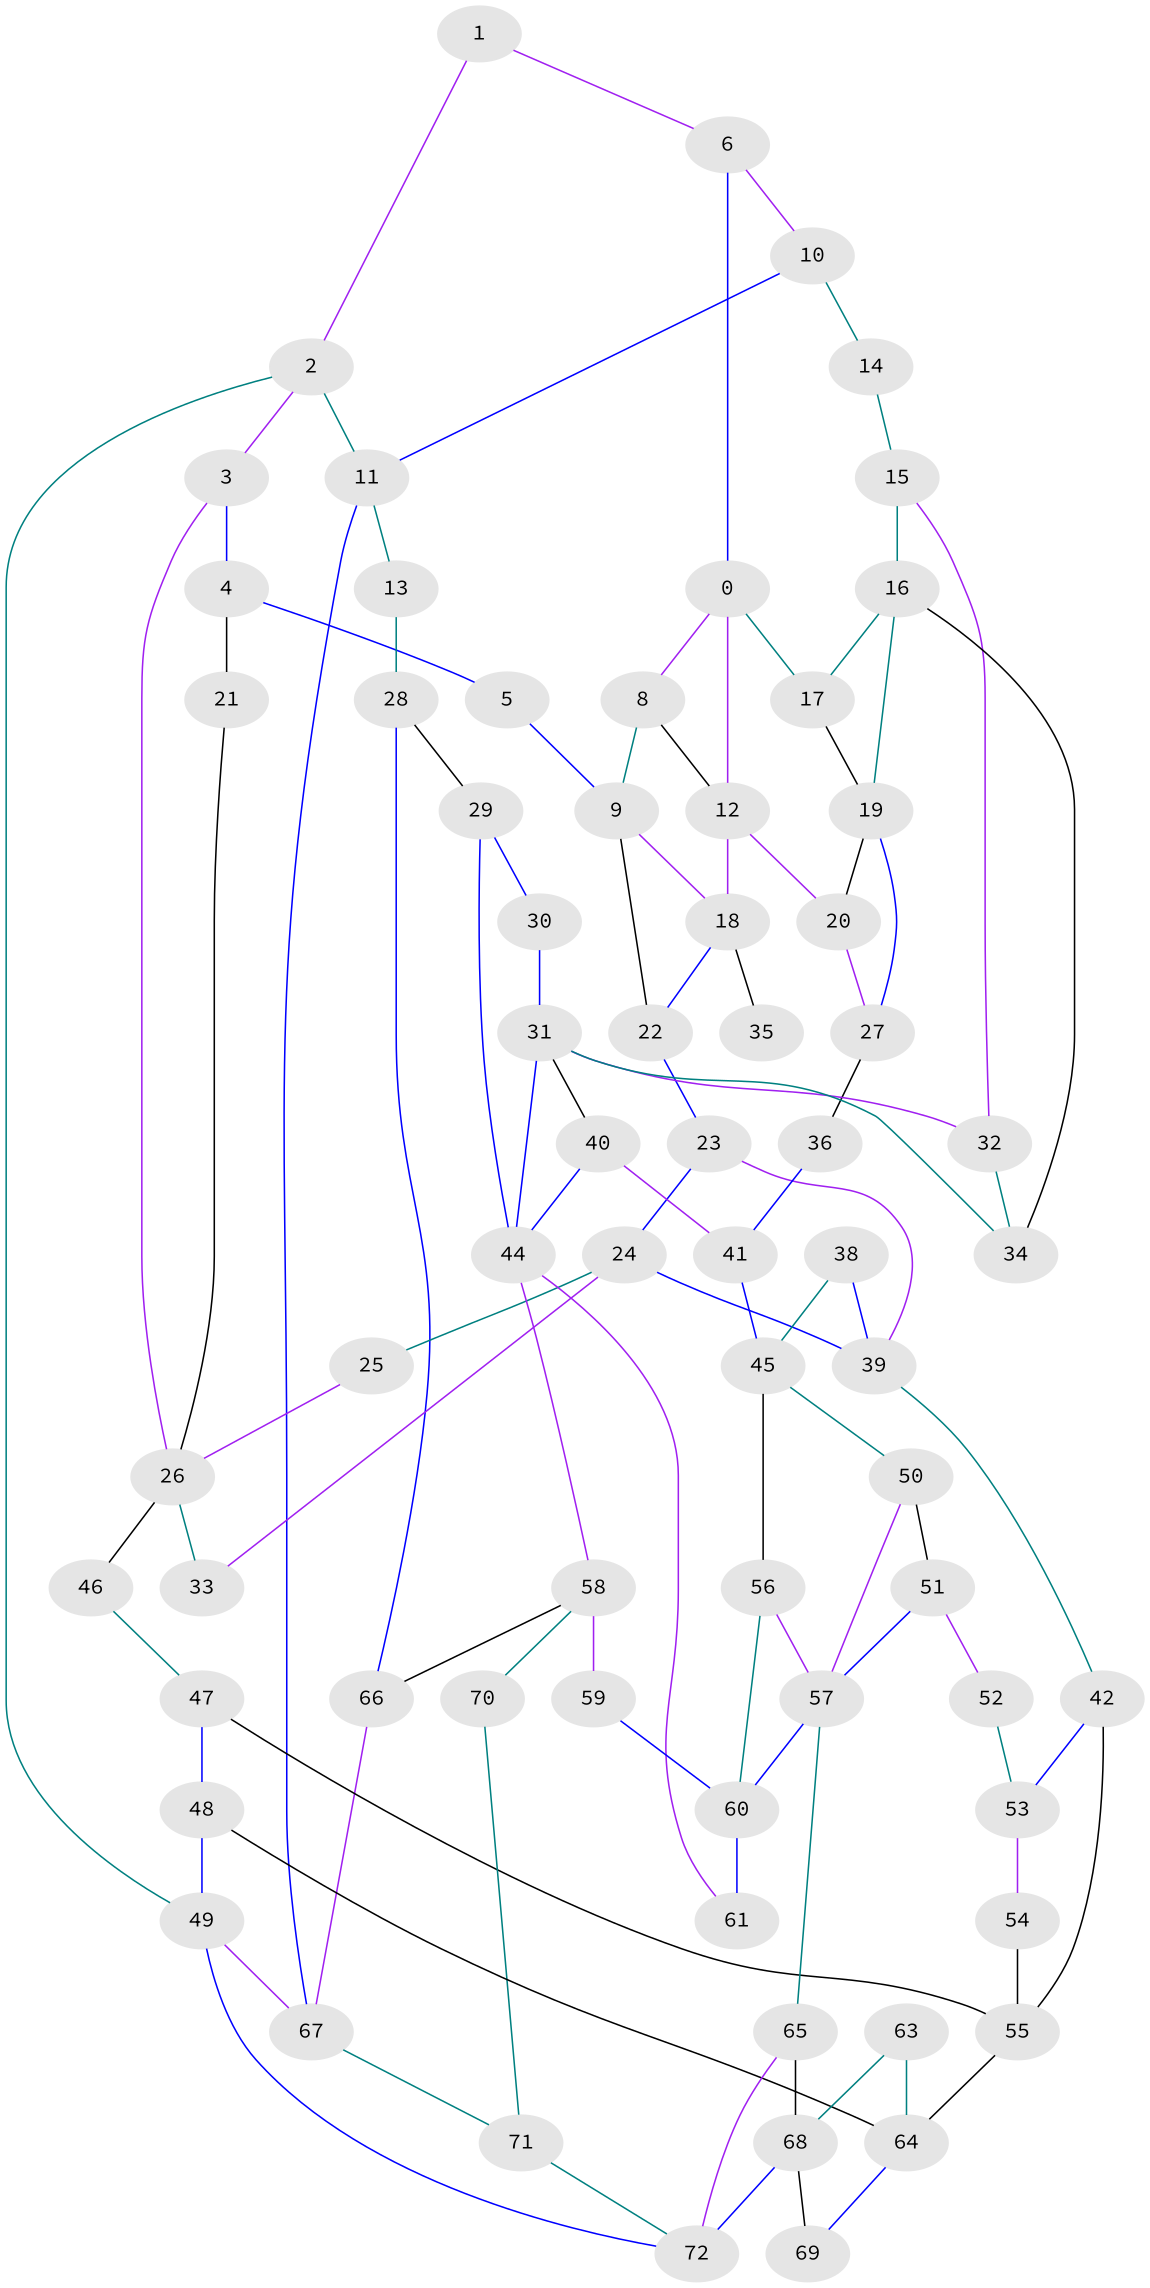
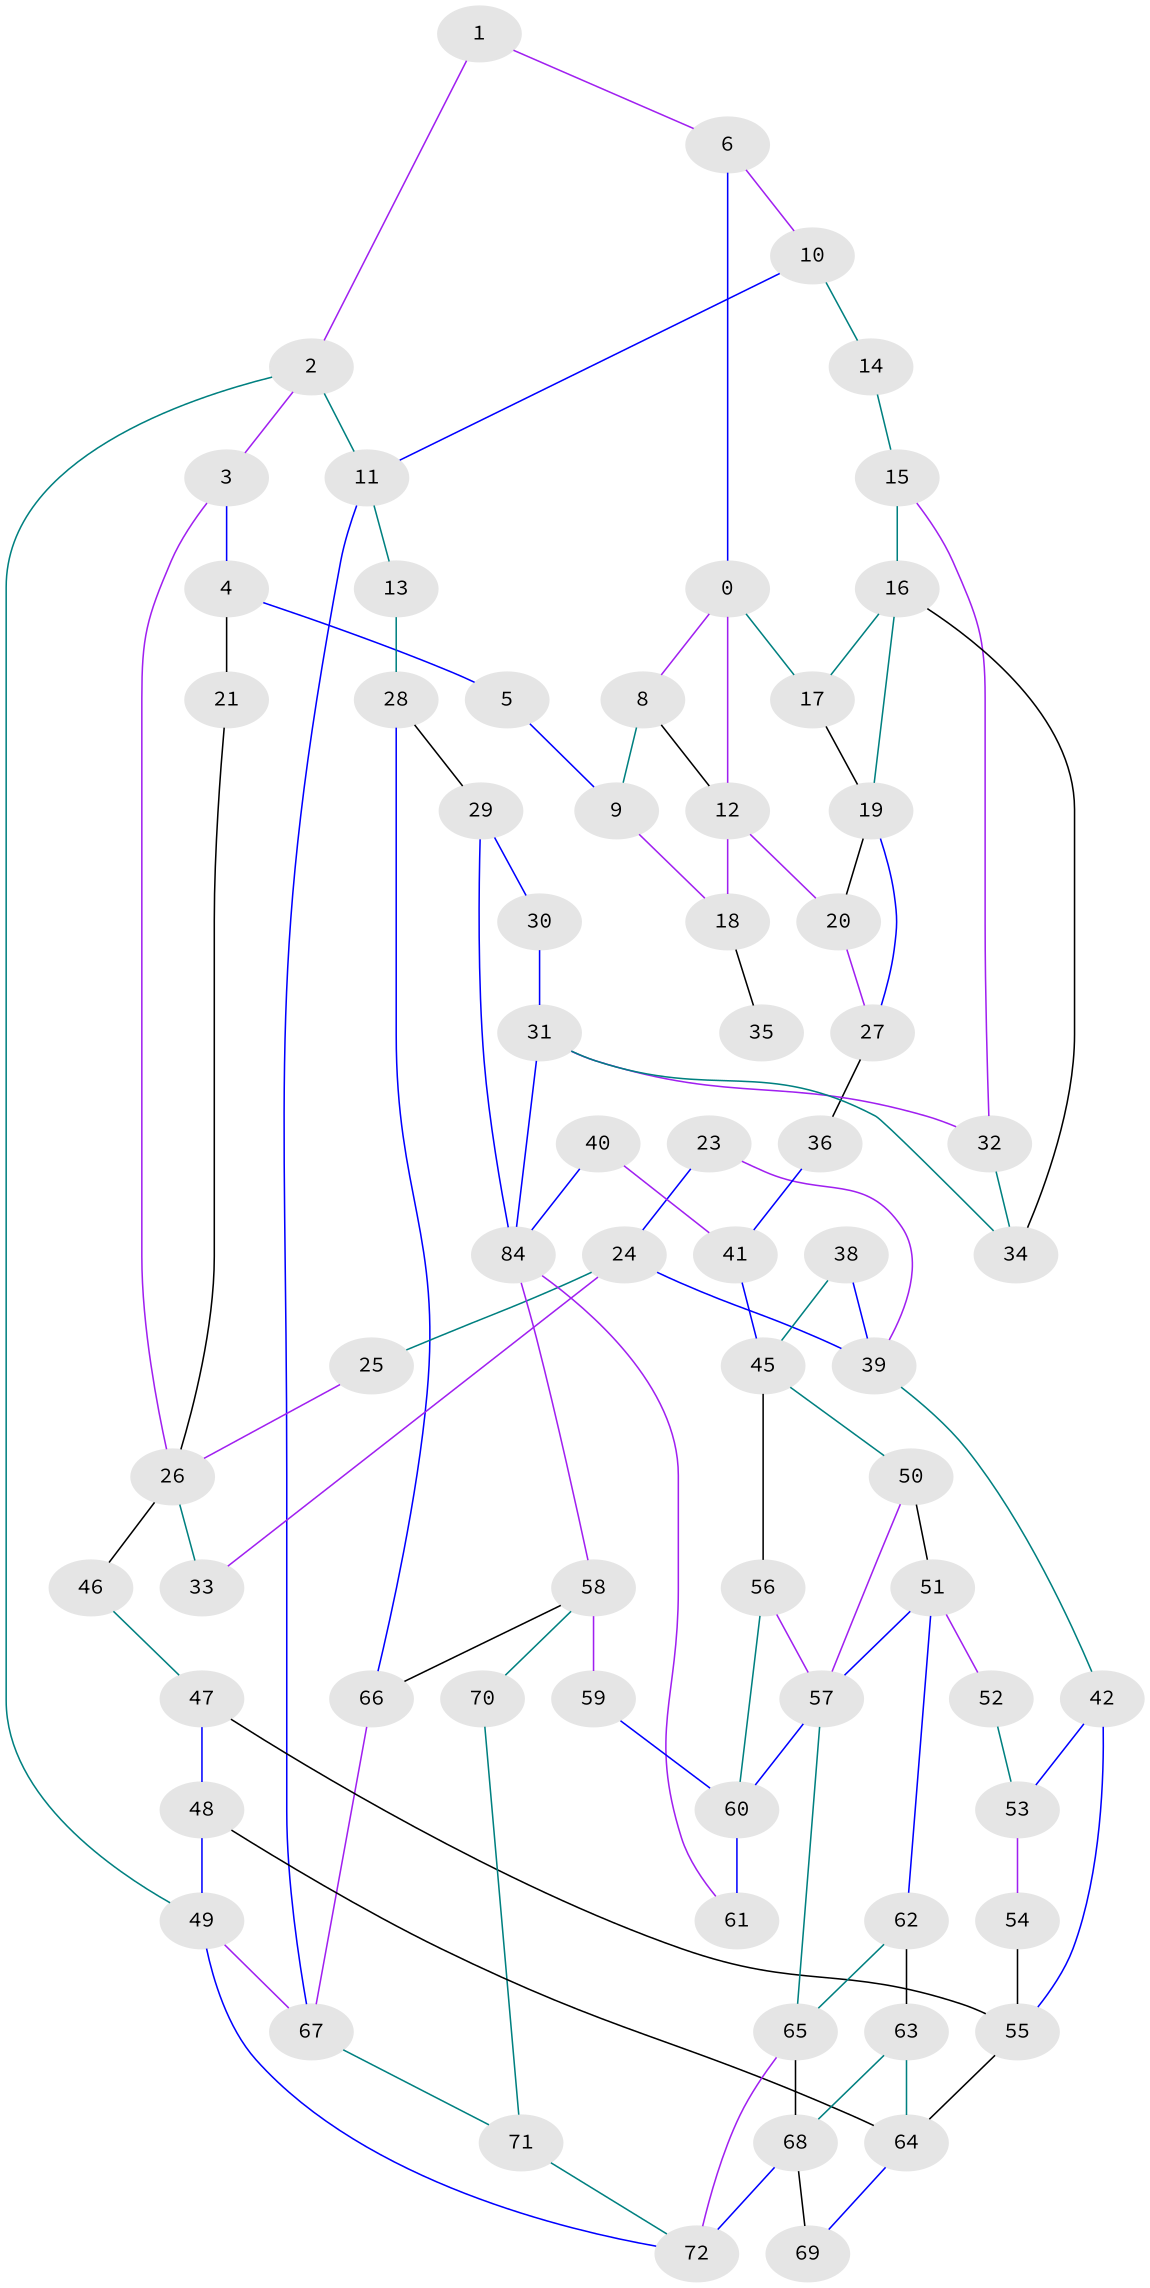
(651, 1033) -> none
(569, 1088) -> none
(513, 1255) -> (513, 1255)
(1093, 1873) -> (1093, 1873)
none -> (906, 1921)
